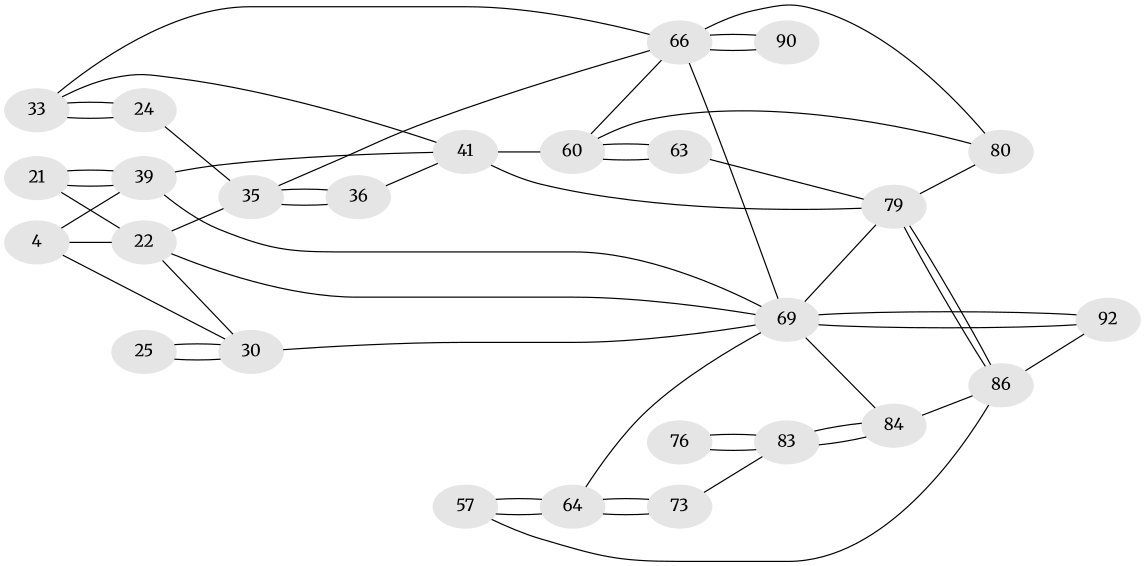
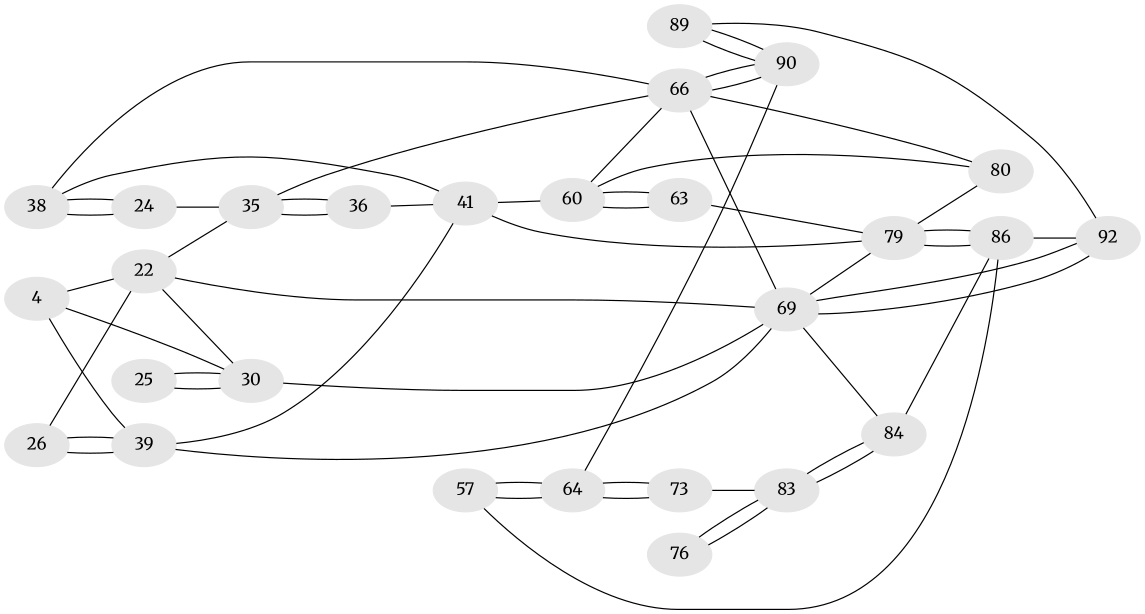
none -> (680, 26)
(37, 110) -> (37, 207)
(37, 178) -> (37, 445)
(662, 397) -> (687, 281)
